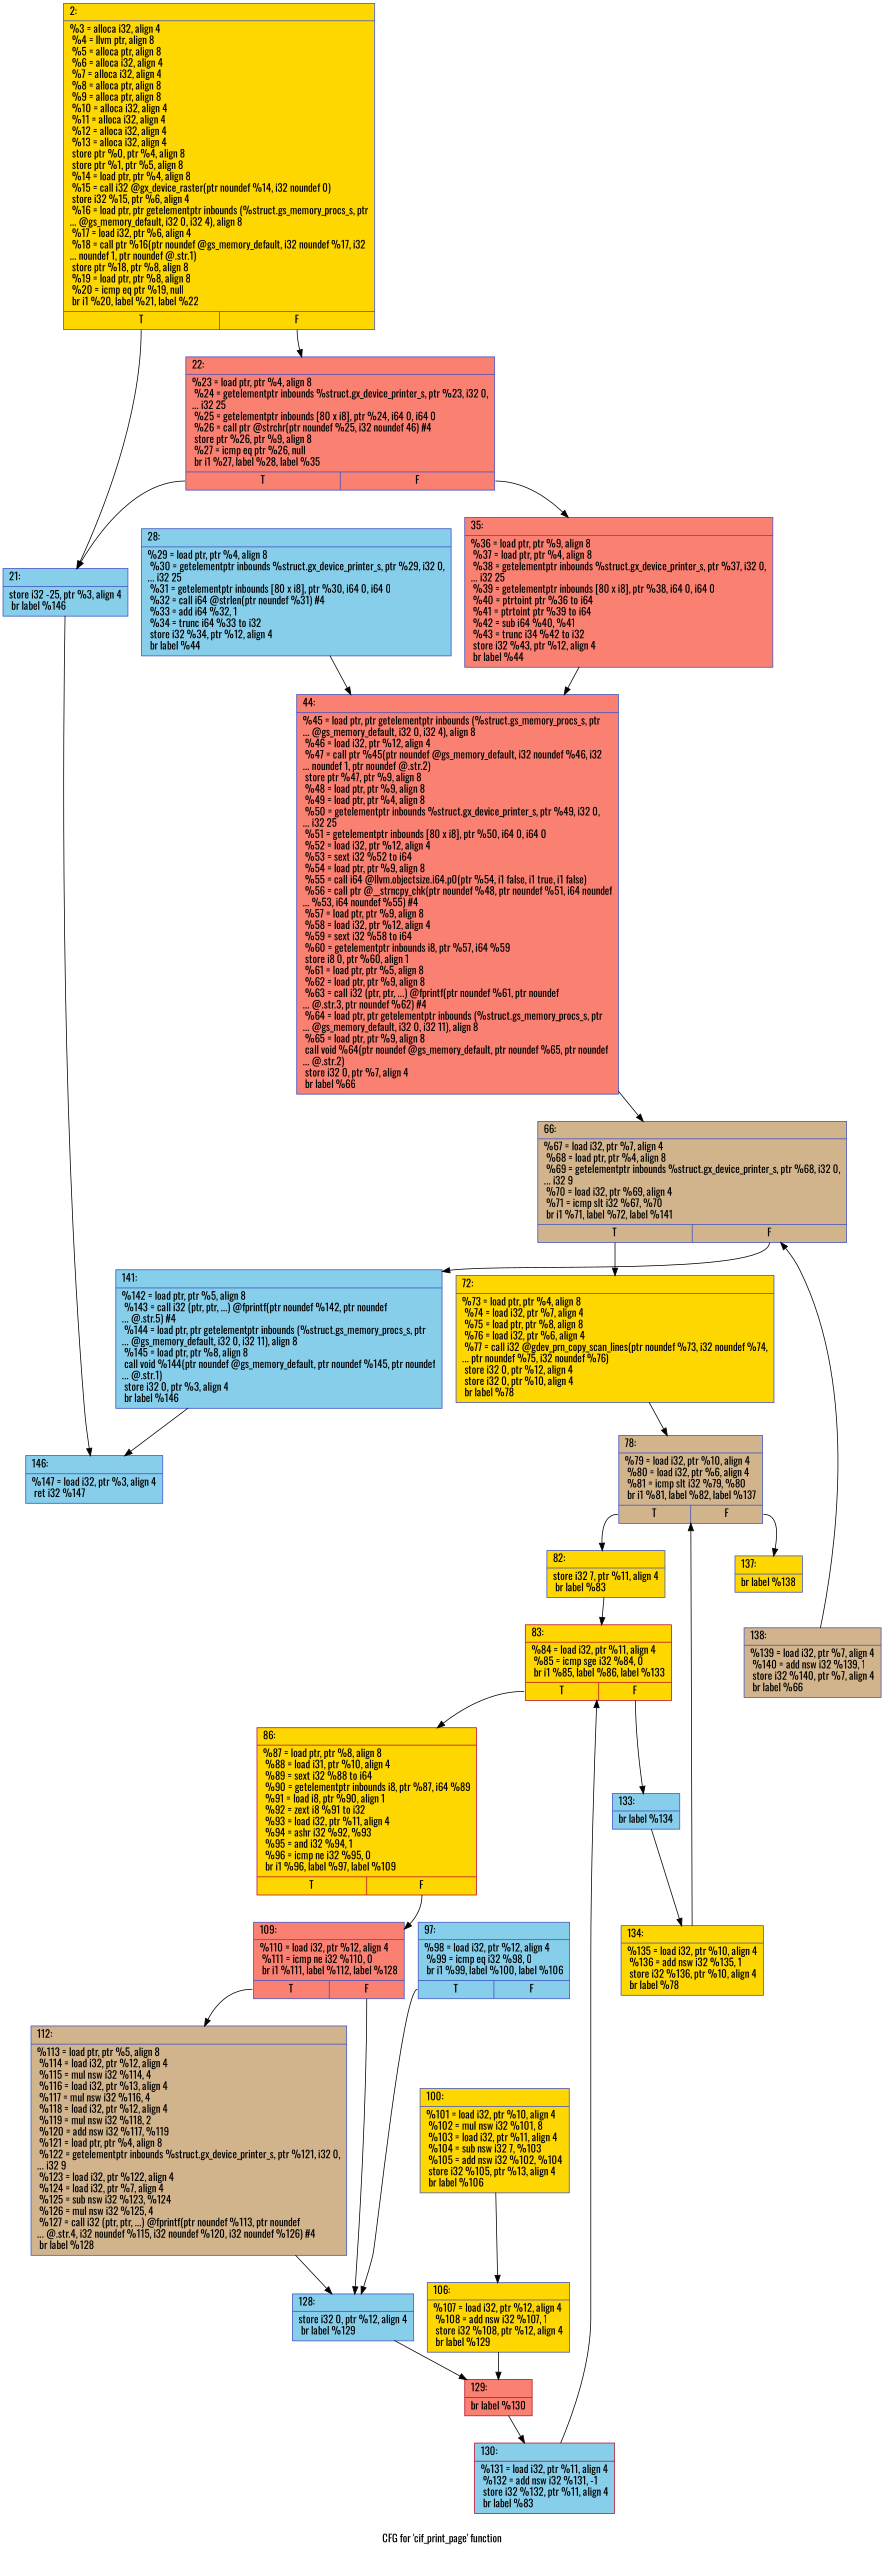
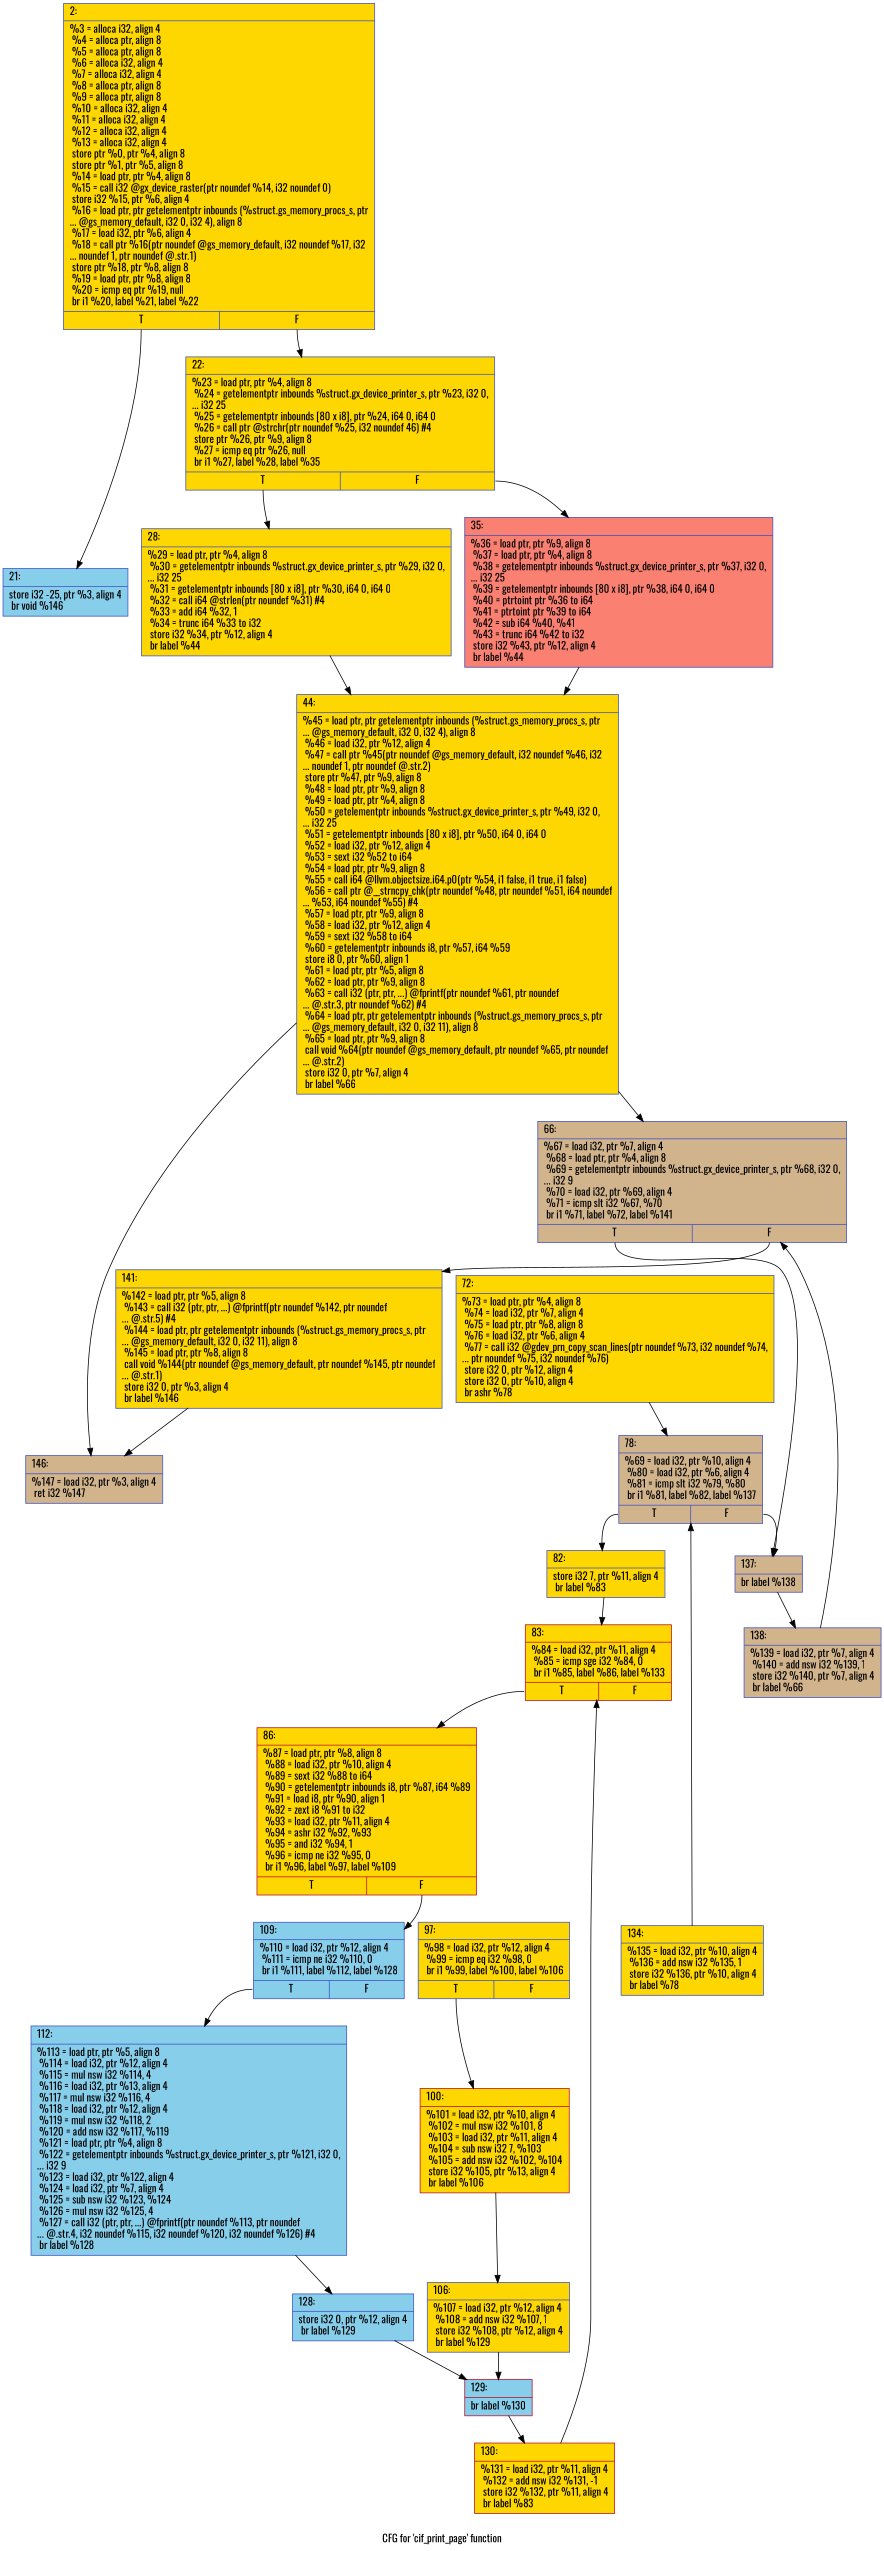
(112, 41) -> (115, 41)
(340, 424) -> (340, 424)
(124, 508) -> (264, 506)
(296, 592) -> (296, 592)
(38, 607) -> (36, 607)
(528, 635) -> (528, 635)
(458, 894) -> (458, 894)
(66, 1032) -> (139, 1212)
(615, 1255) -> (796, 1321)
(279, 1339) -> (279, 1339)
(488, 1393) -> (487, 1393)
(688, 1462) -> (688, 1462)
(94, 1479) -> (94, 1479)
(769, 1574) -> (769, 1574)
none -> (785, 1607)
(327, 1765) -> (327, 1765)
(646, 1811) -> none
(329, 1960) -> (329, 1960)
(494, 1960) -> (494, 1960)
(388, 2137) -> (460, 2041)
(189, 2141) -> (189, 2141)
(495, 2141) -> (495, 2141)
(363, 2143) -> none
(498, 2398) -> (498, 2398)
(545, 2478) -> (545, 2478)
